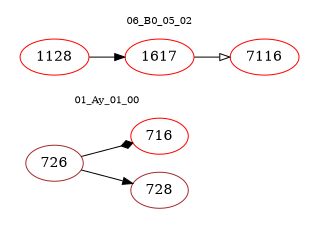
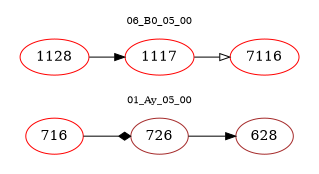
(160, 22) -> (160, 22)
(160, 57) -> (160, 57)
(107, 101) -> (160, 101)
(101, 151) -> (101, 136)
(160, 190) -> (265, 136)
